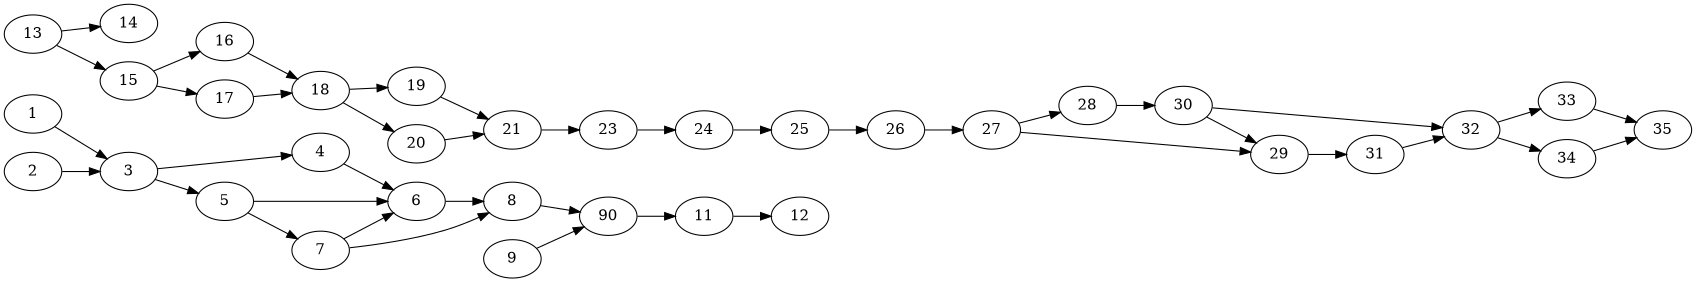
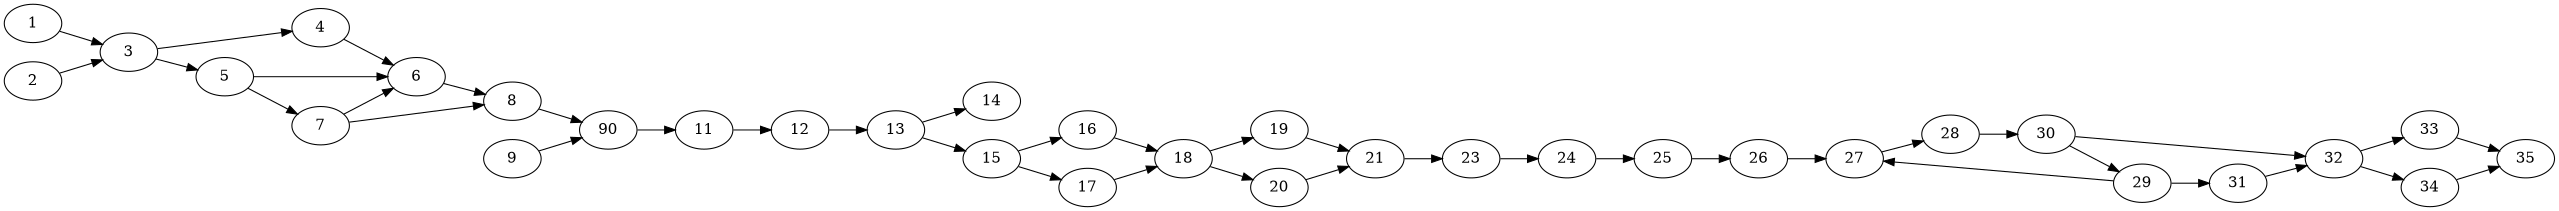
none -> (843, 130)
(1130, 142) -> (2004, 171)
